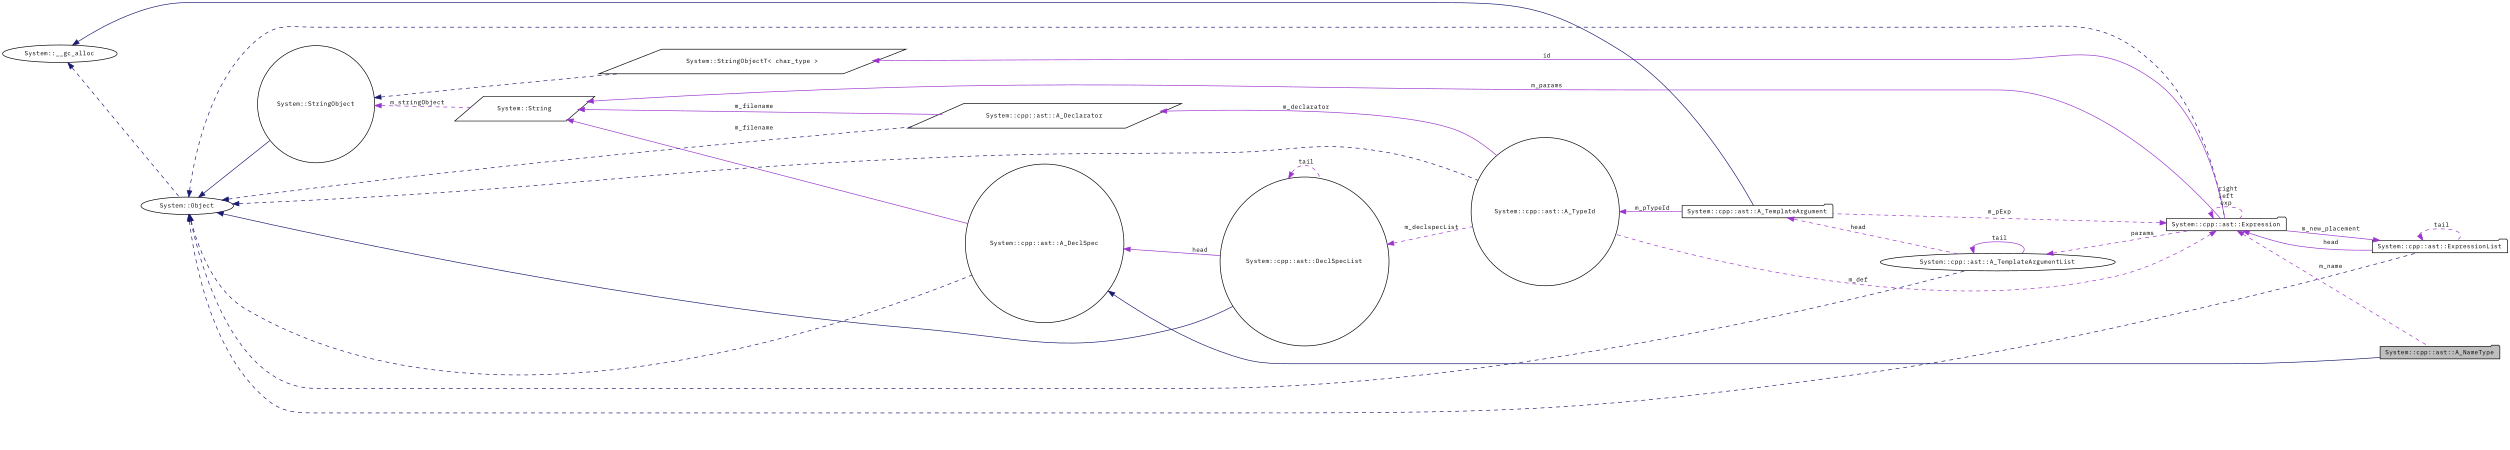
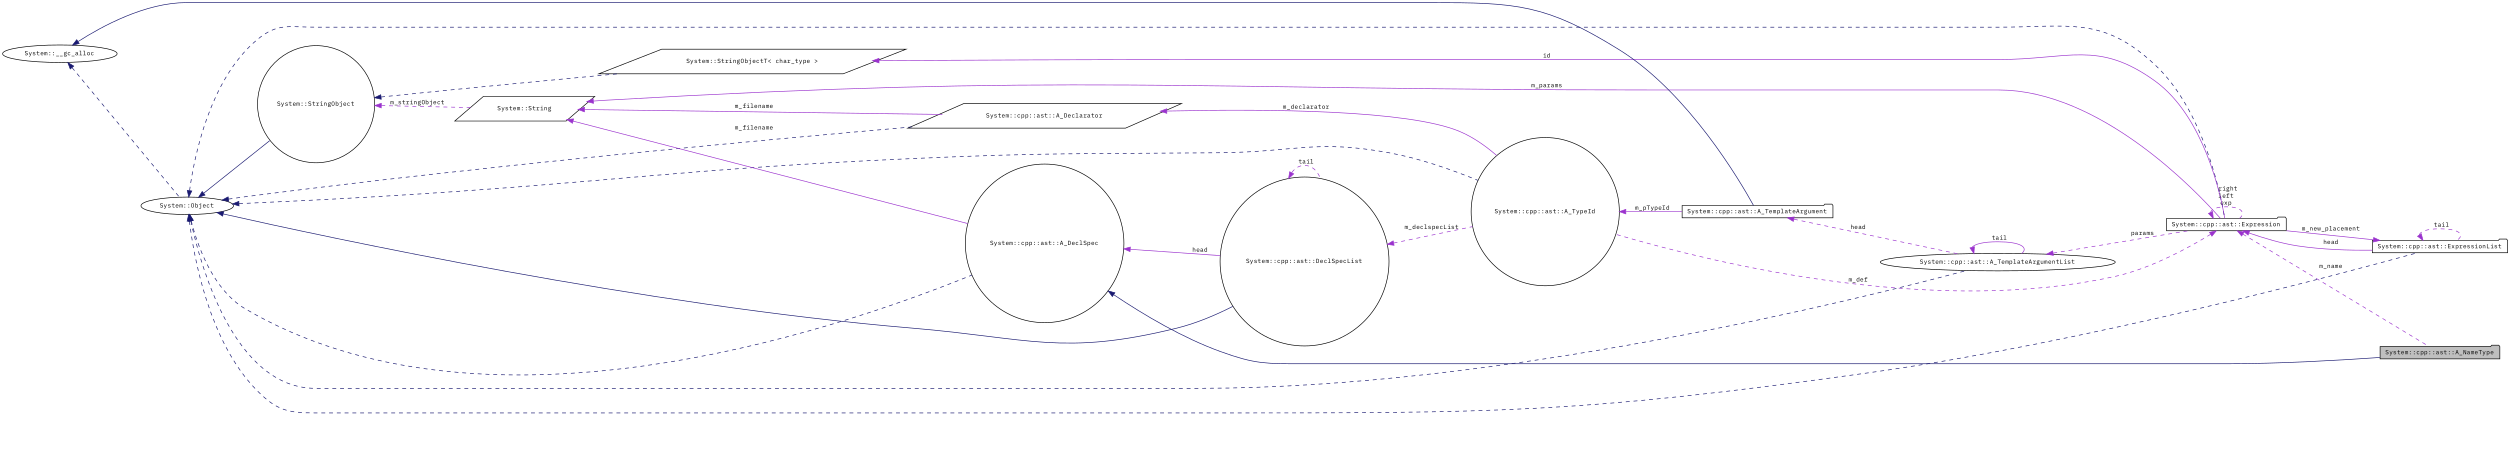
(1996, 218) -> none
